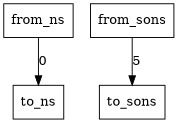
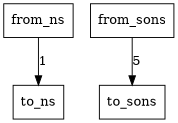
(43, 61) -> (43, 61)
